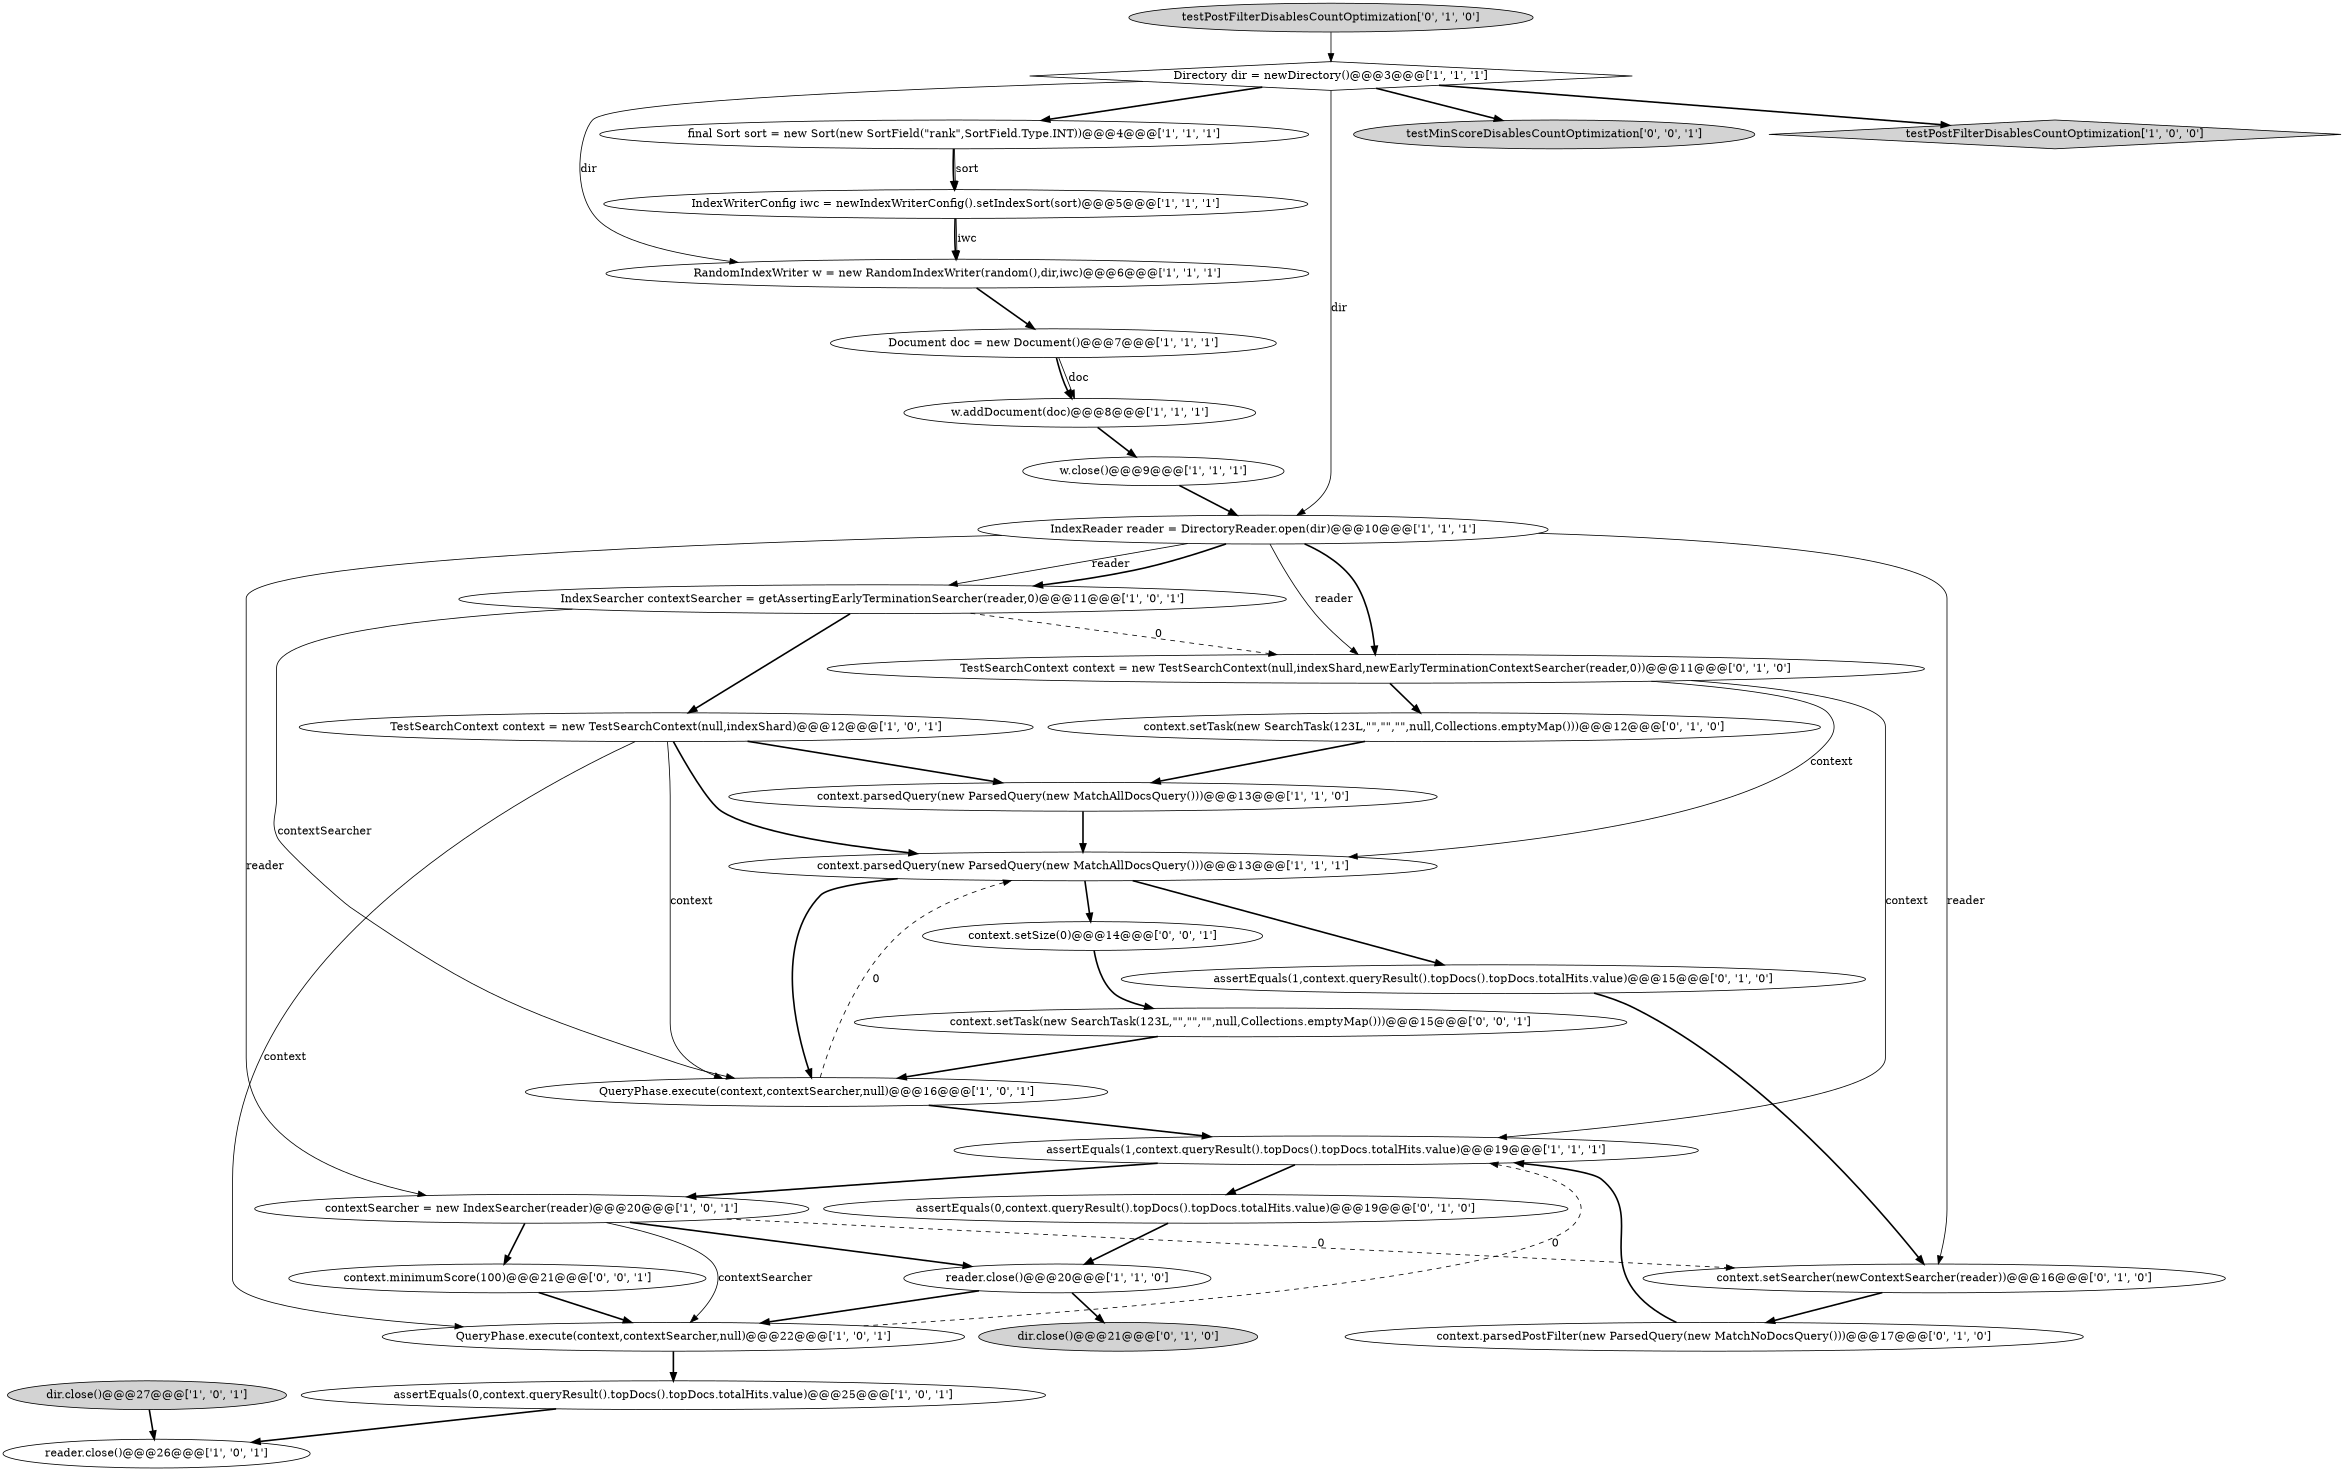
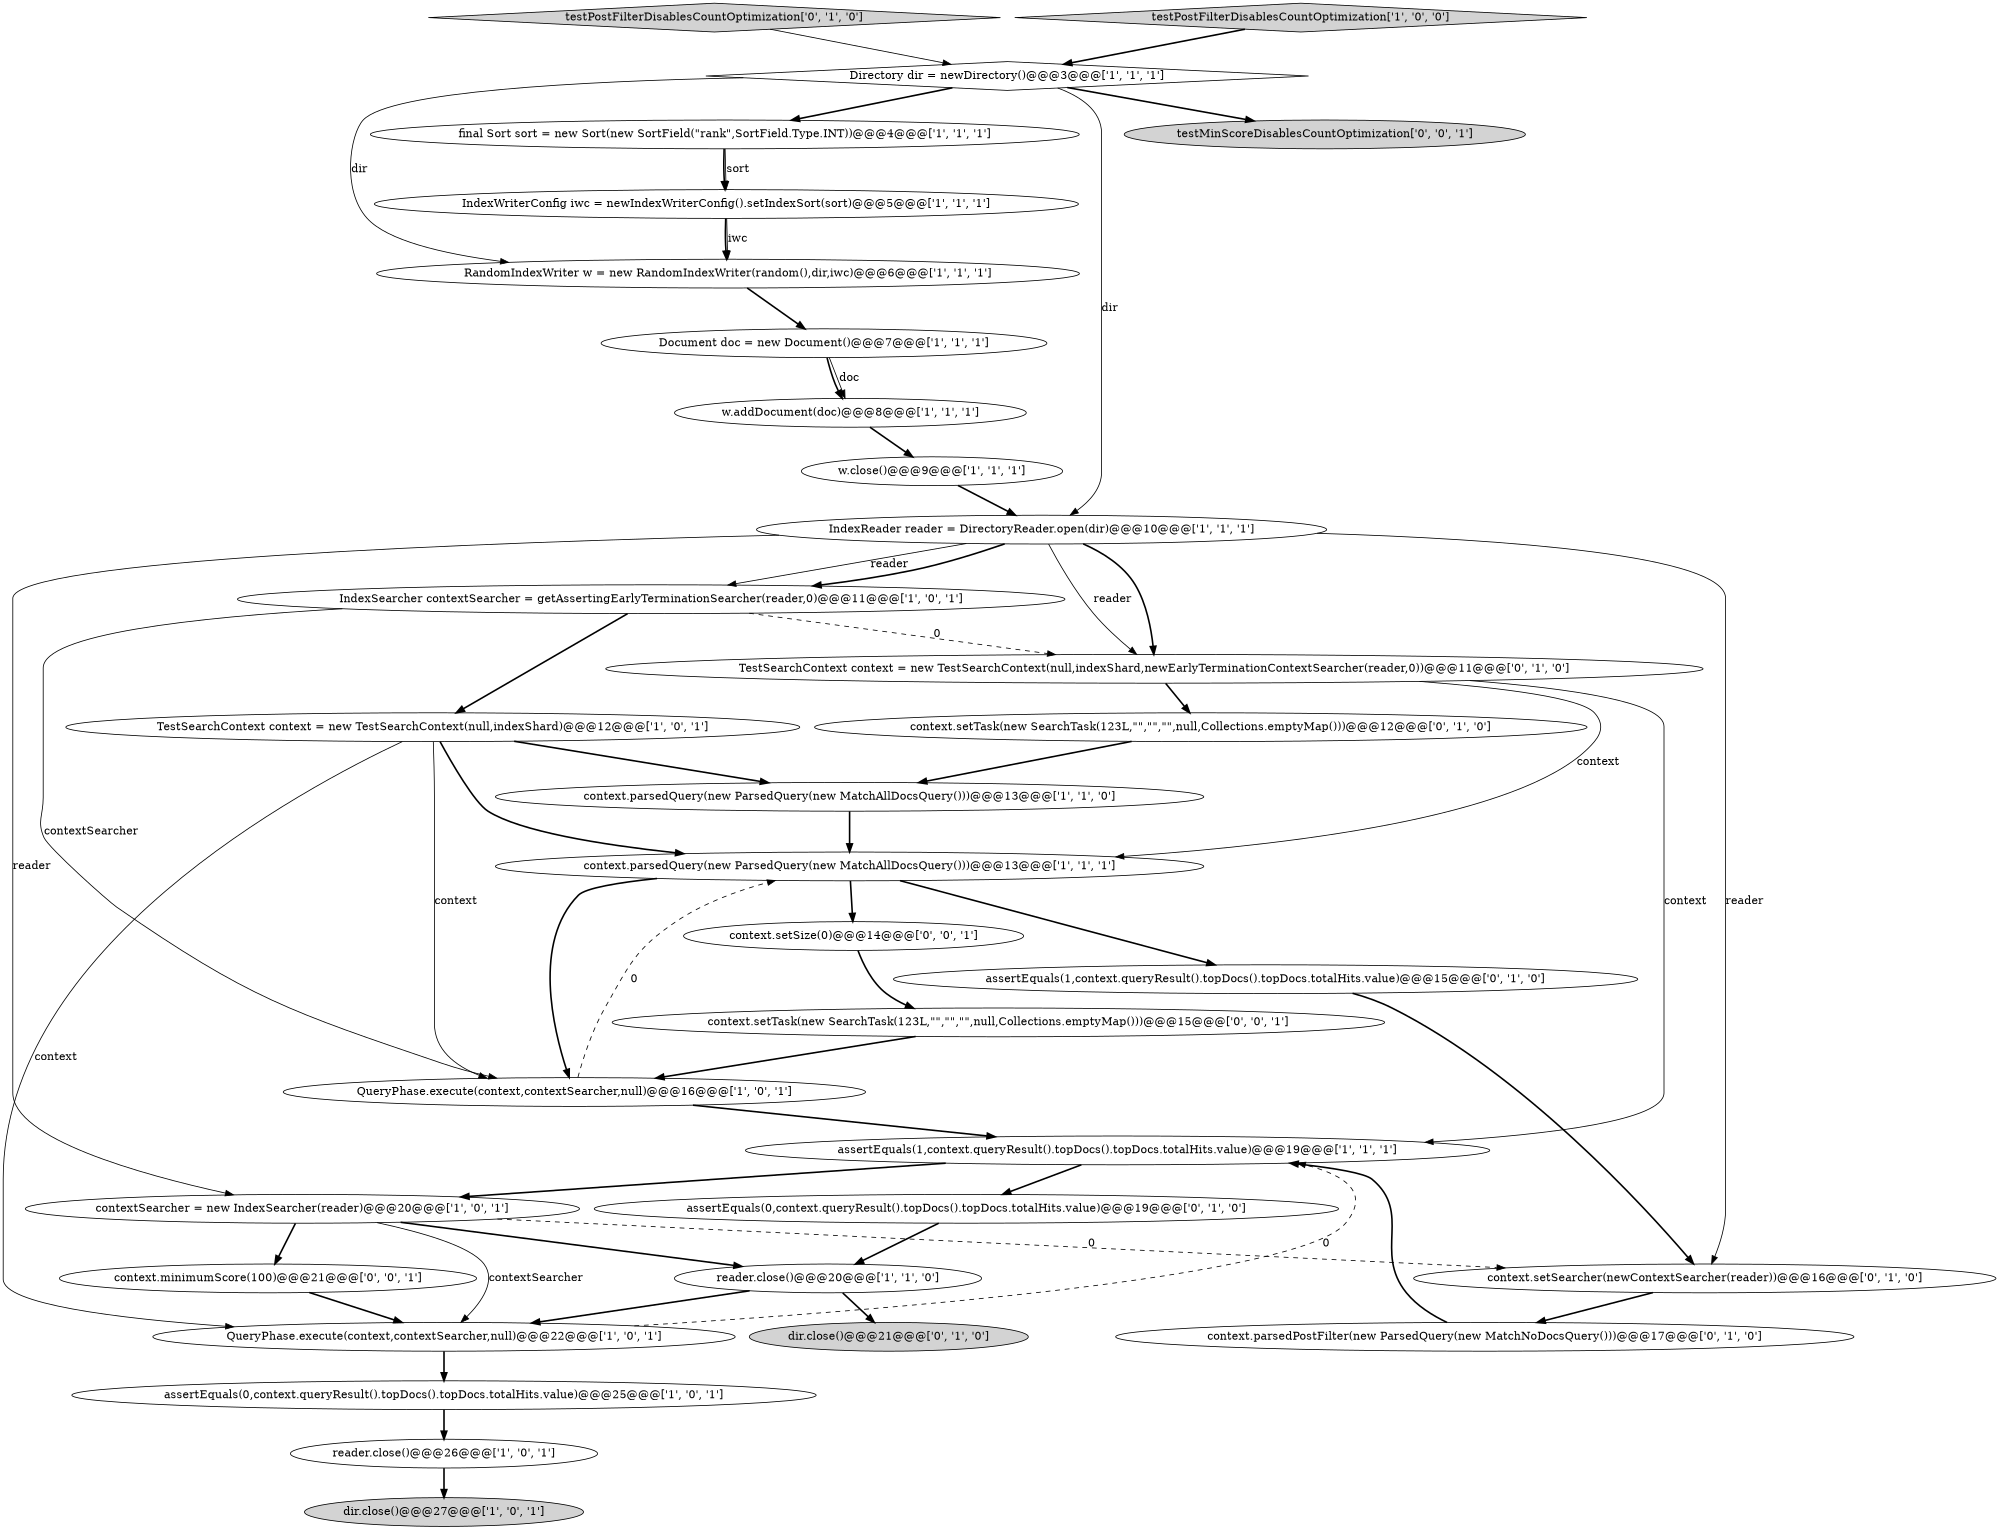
(1331, 18) -> (714, 18)
(1690, 105) -> (1158, 46)
(151, 1420) -> (444, 1479)
